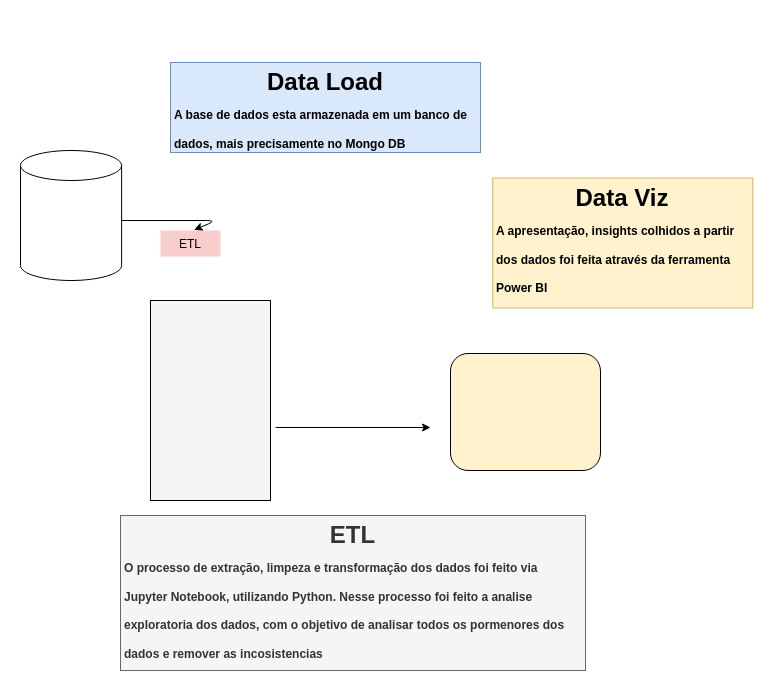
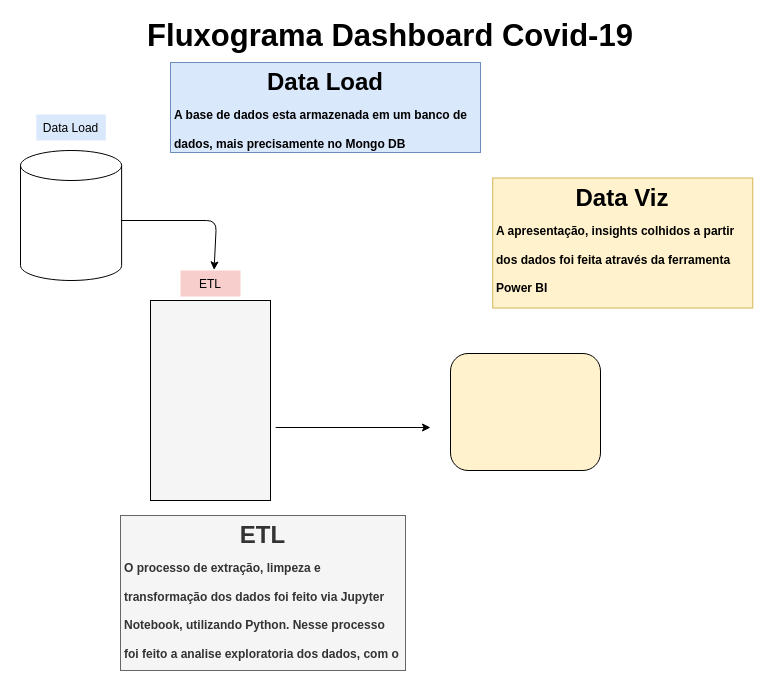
none -> (391, 36)
none -> (71, 128)
(191, 244) -> (211, 284)
(353, 593) -> (263, 593)
